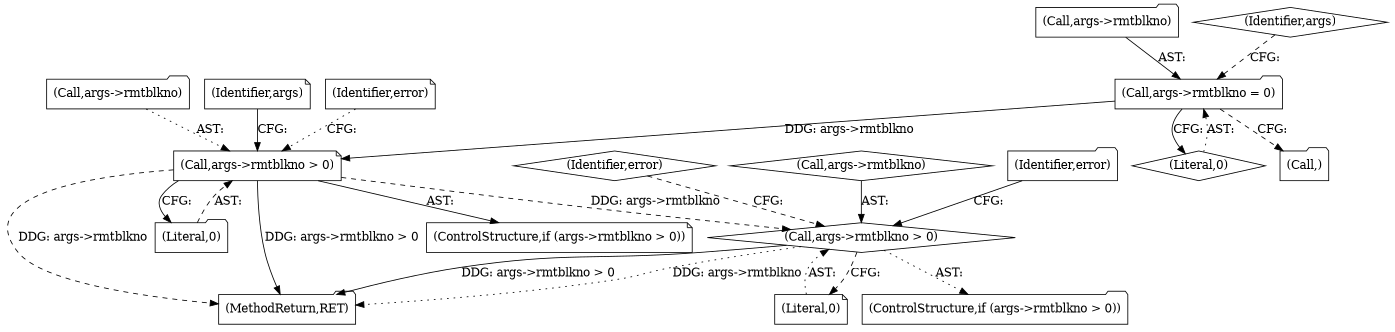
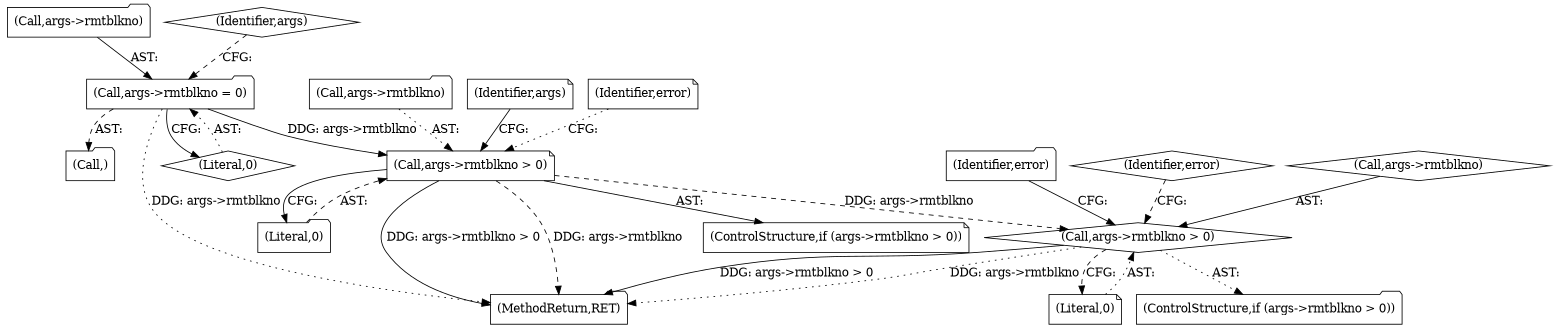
(1274, 130) -> (111, 130)
none -> (259, 263)
